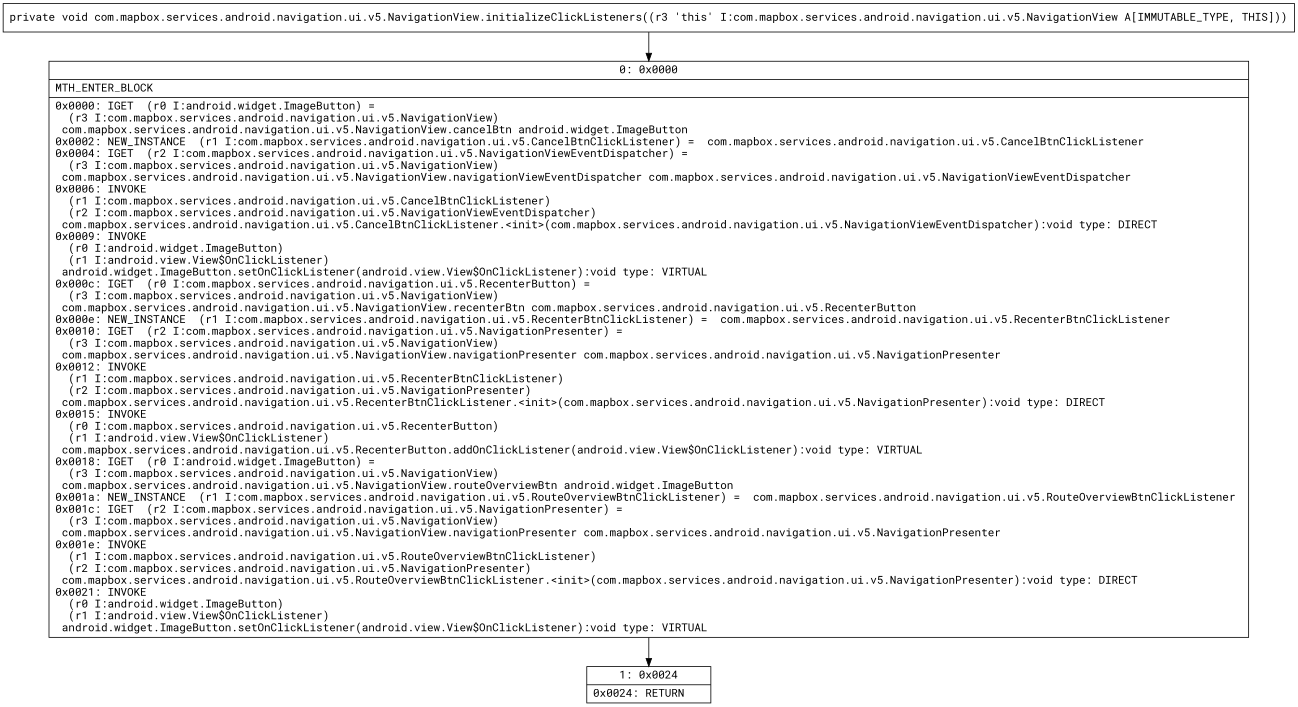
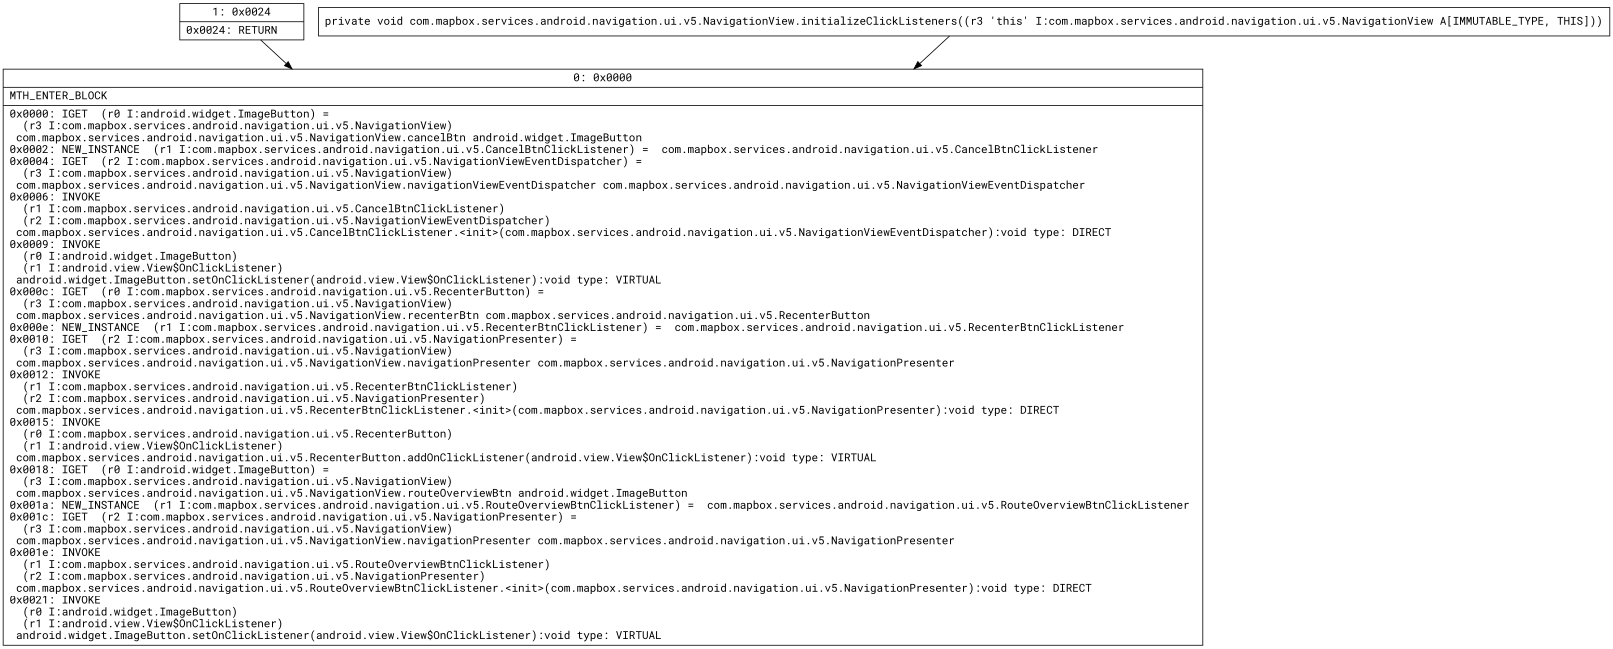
(649, 648) -> (273, 52)
